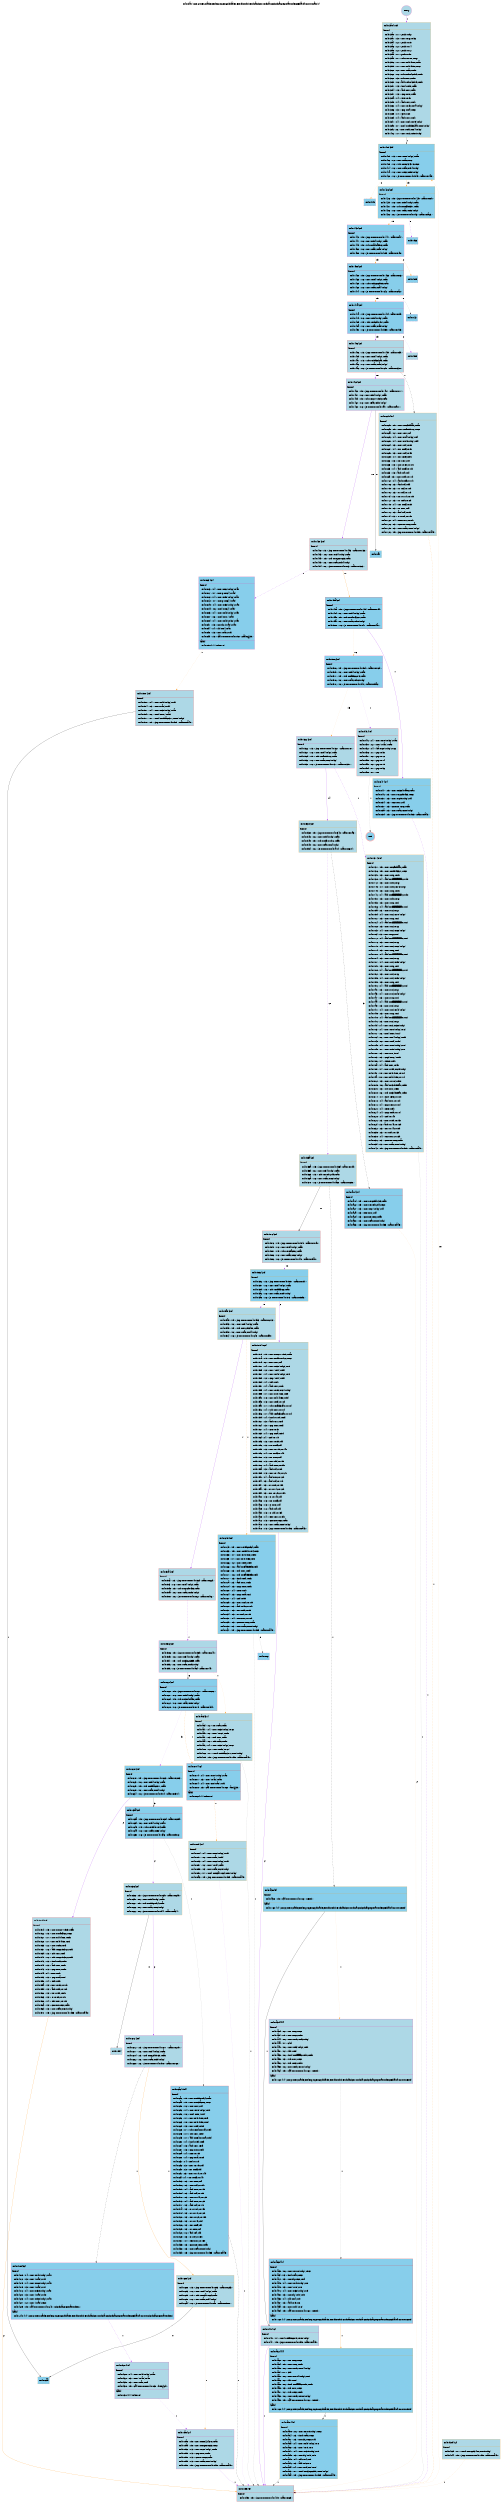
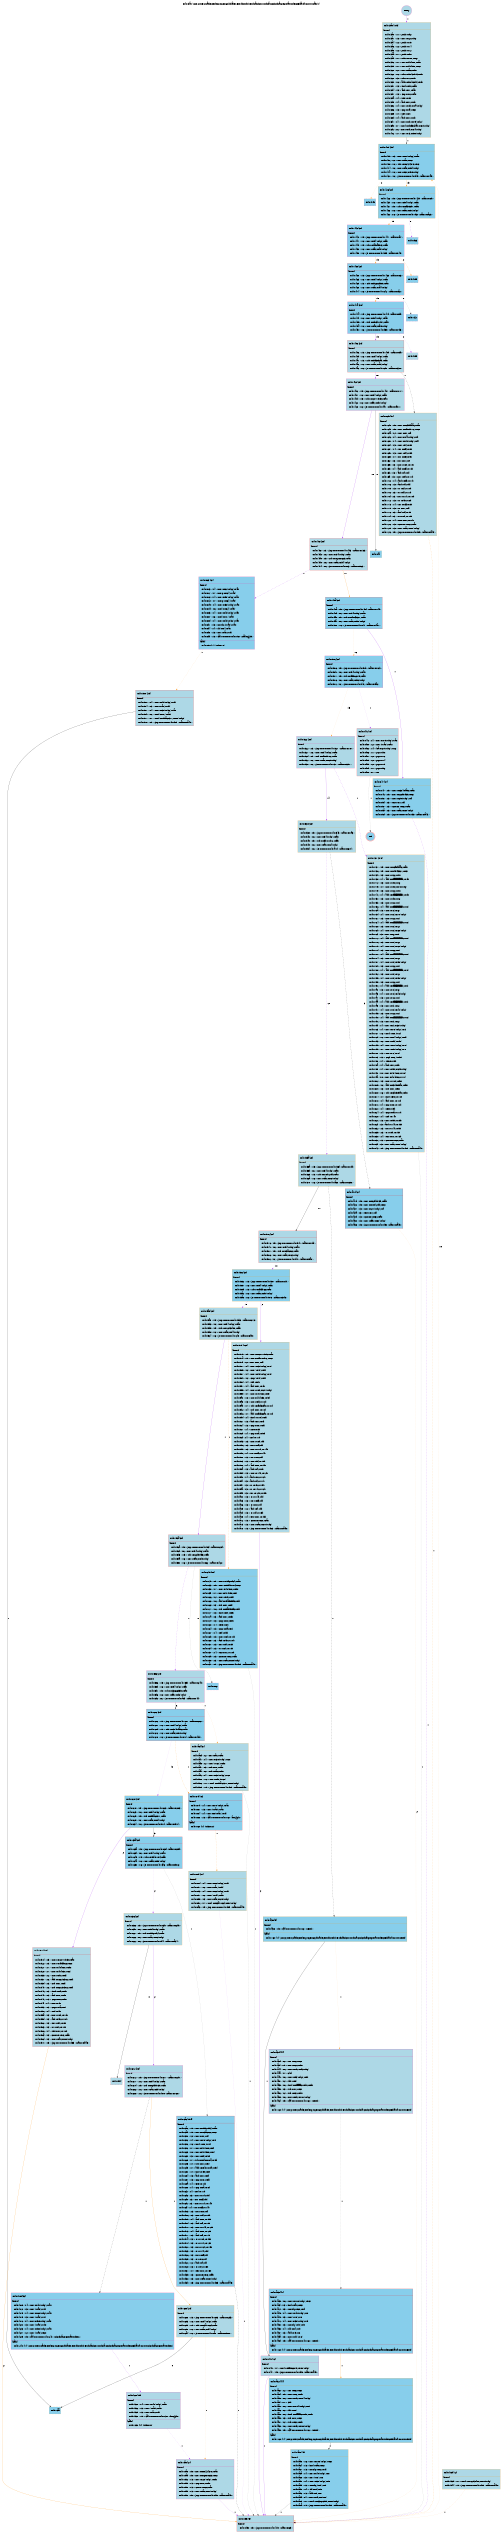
(260, 1643) -> (190, 1629)
